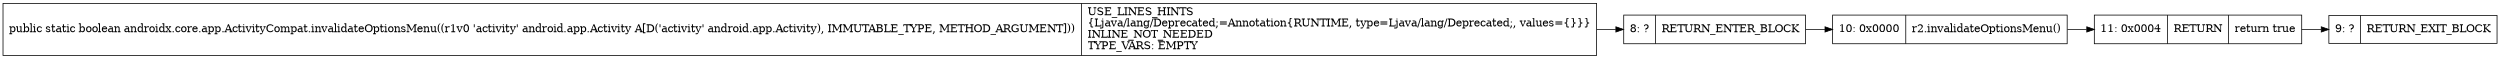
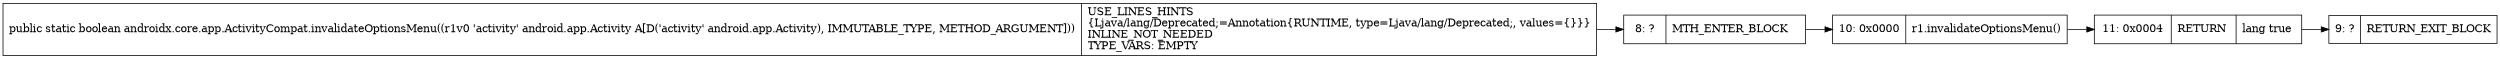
(1730, 29) -> (1730, 29)
(1986, 29) -> (1986, 29)
(2265, 29) -> (2267, 29)
